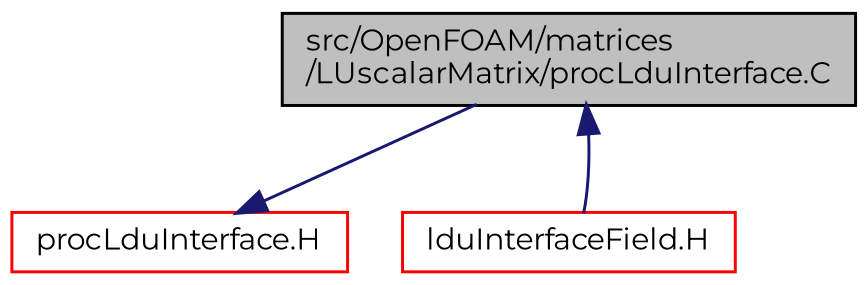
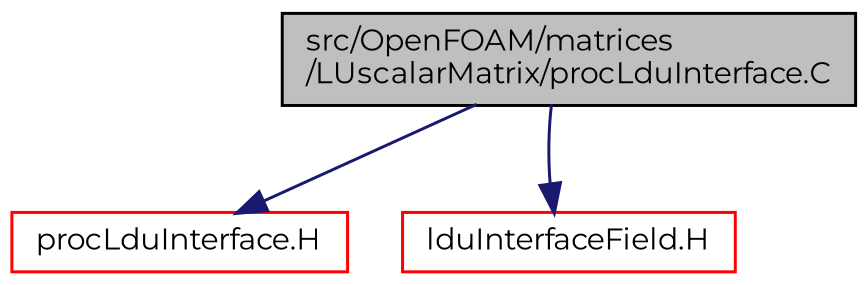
(588, 174) -> (549, 144)
